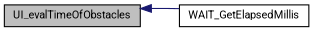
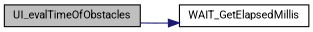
(165, 8) -> (154, 23)
